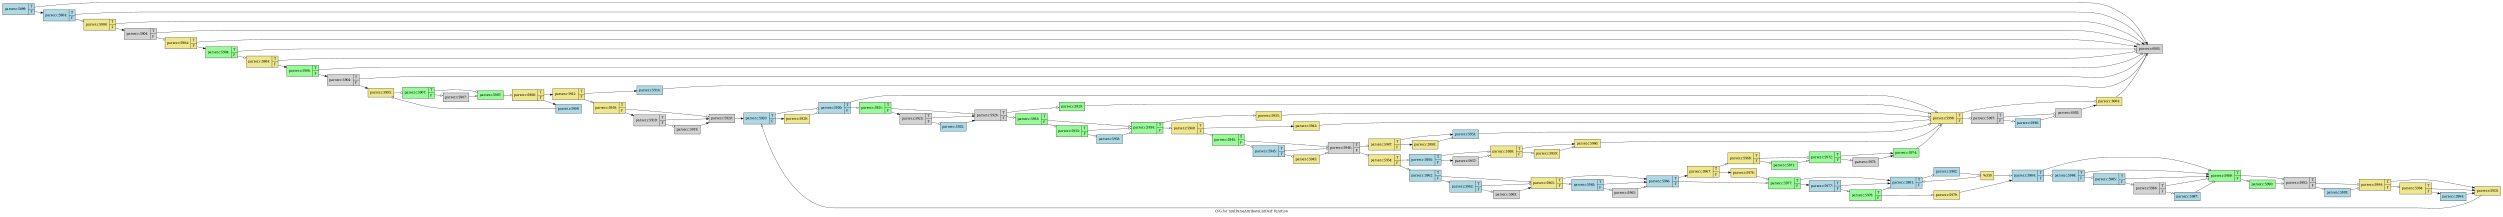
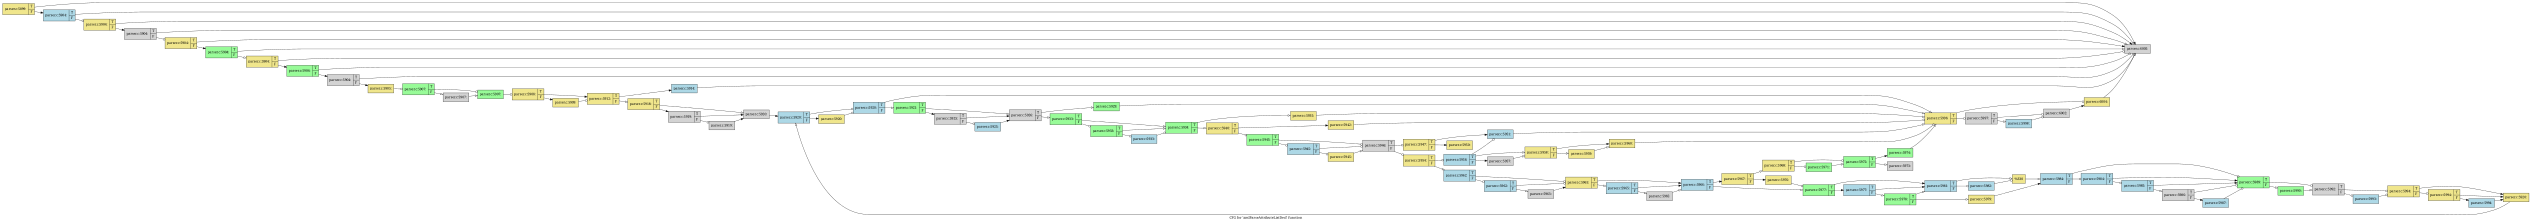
(19, 9) -> (19, 9)
(474, 109) -> (582, 101)
(569, 109) -> (566, 103)
(1445, 140) -> (1483, 147)
(1885, 158) -> none
(1953, 179) -> (1983, 178)
(2169, 193) -> (2197, 199)
